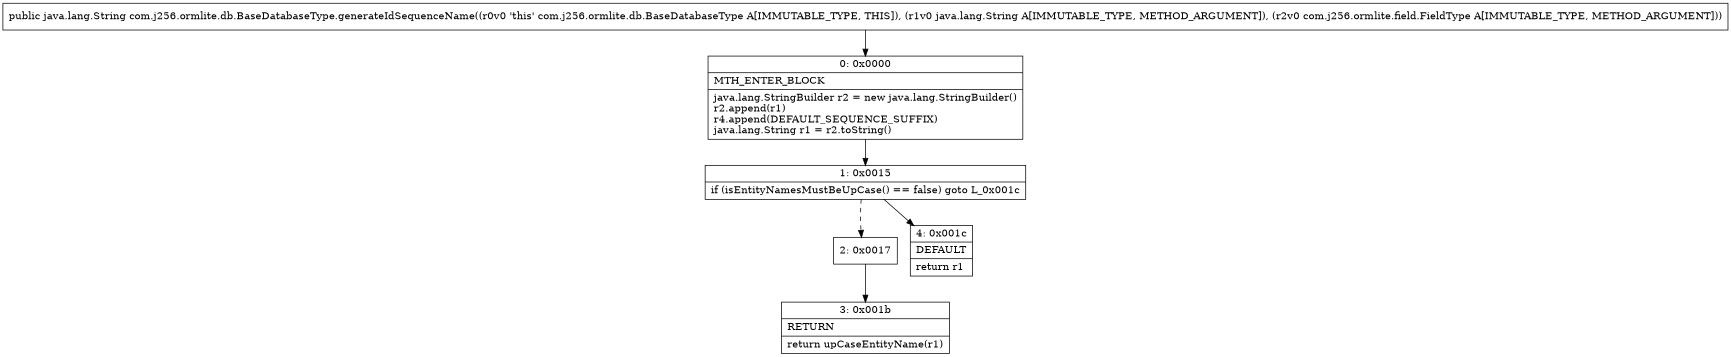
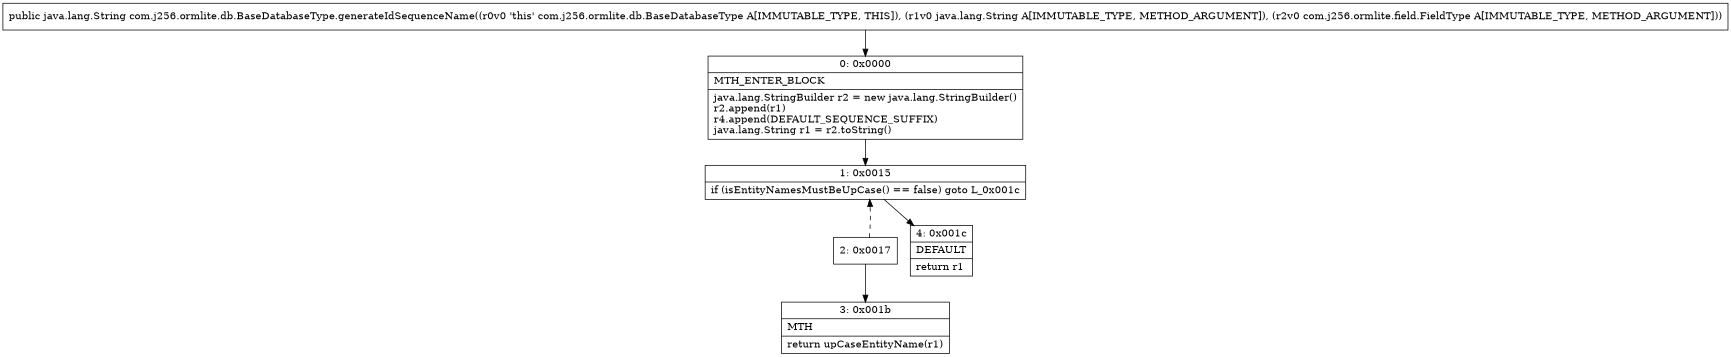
(861, 215) -> (870, 222)
(811, 327) -> (800, 327)
